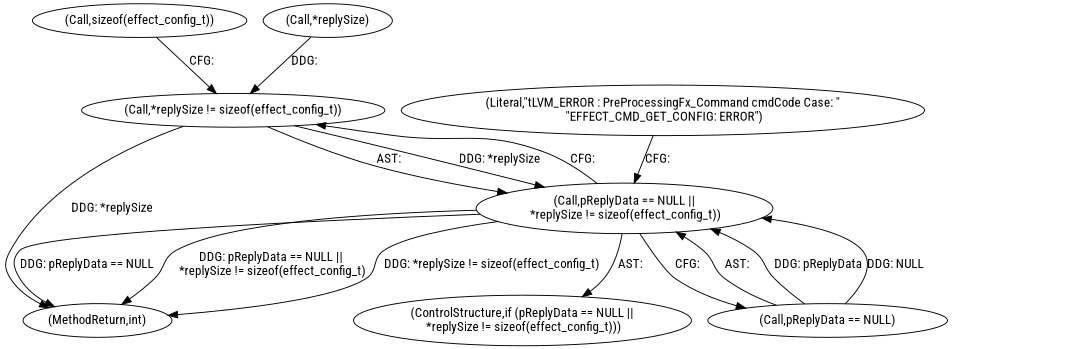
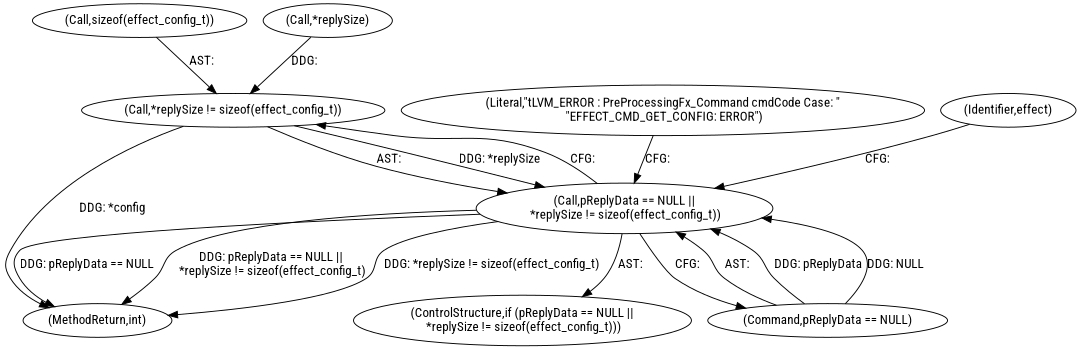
(203, 61) -> (203, 61)
none -> (1008, 110)
(112, 208) -> (112, 208)
(828, 320) -> (828, 320)
